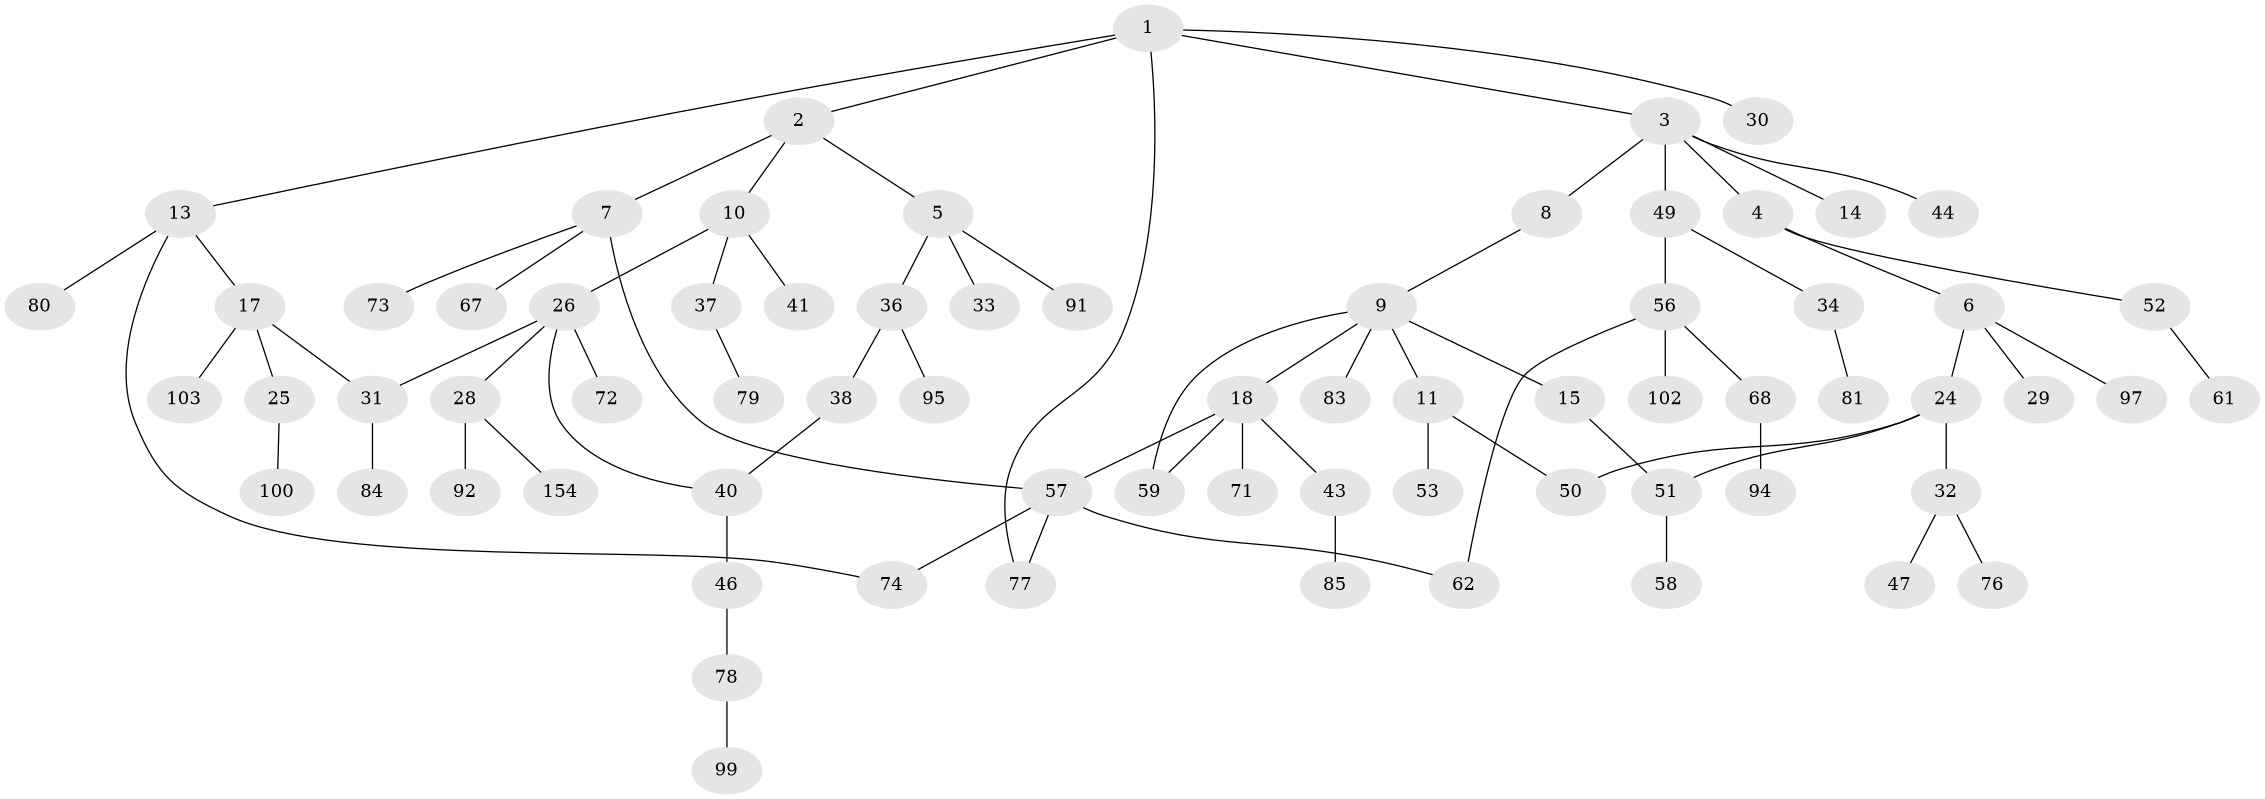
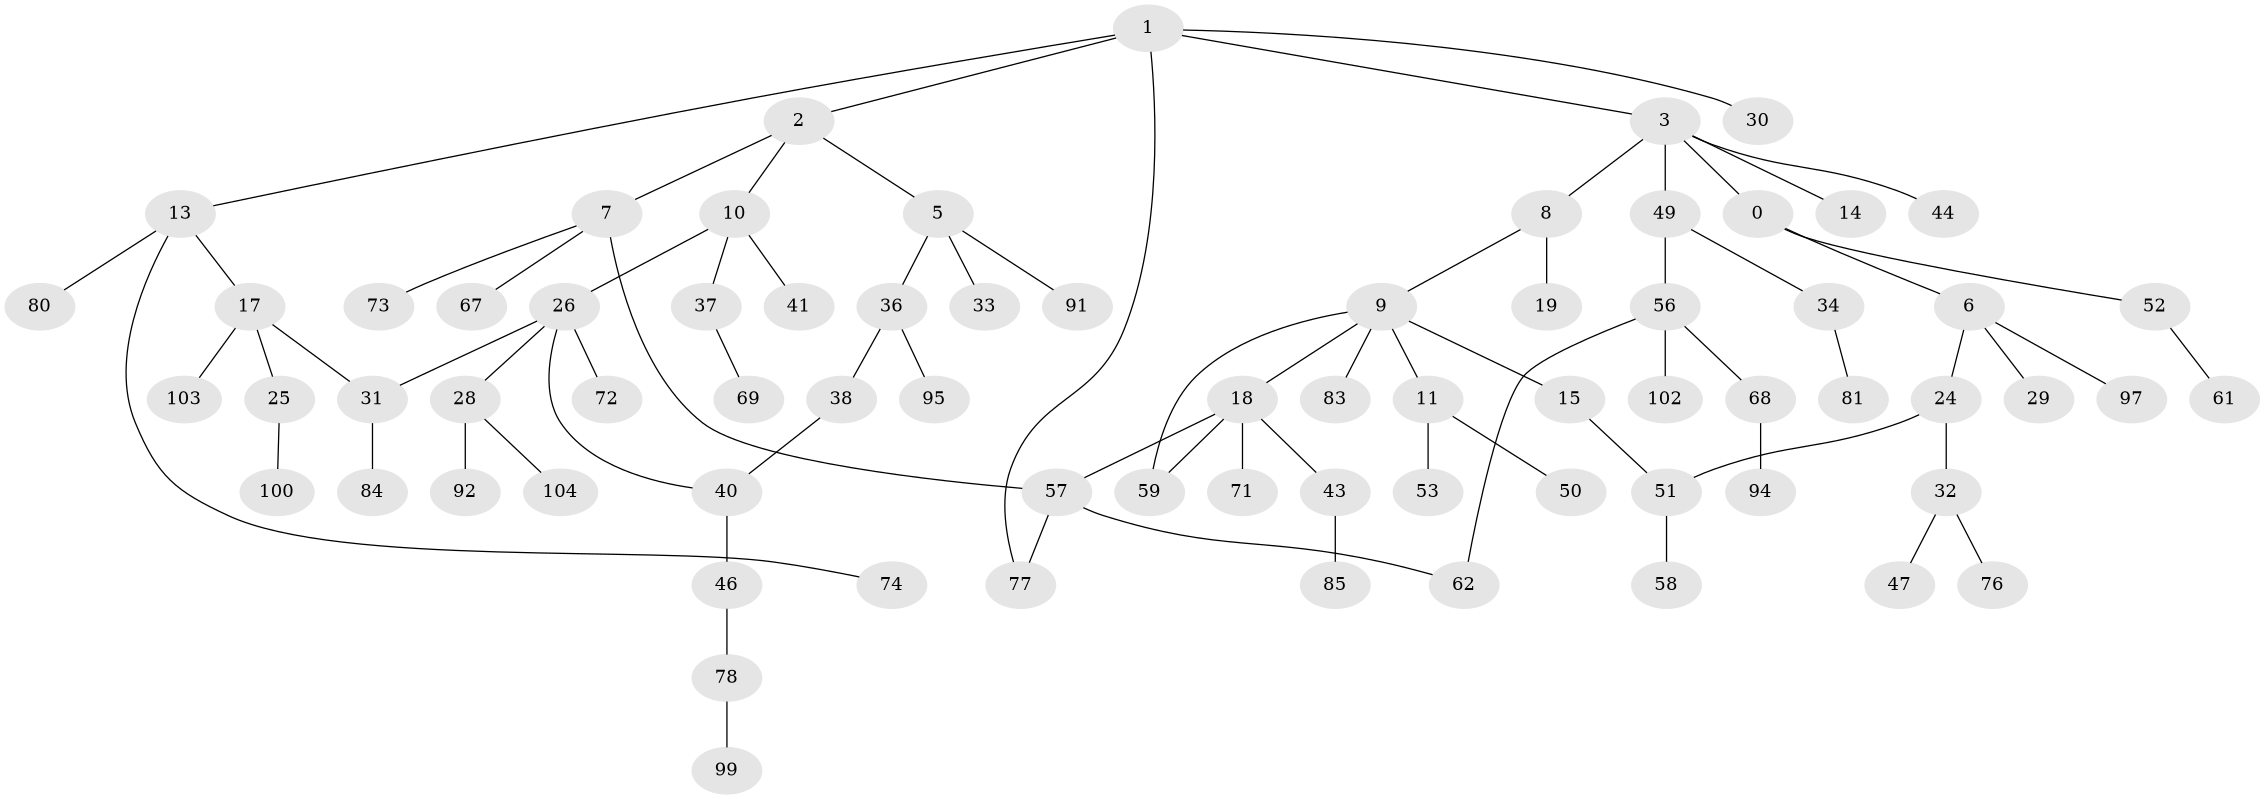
(1758, 214) -> (1758, 214)
none -> (1547, 307)
(749, 400) -> (749, 400)
(1751, 447) -> none
(561, 492) -> (561, 492)
(974, 539) -> none
